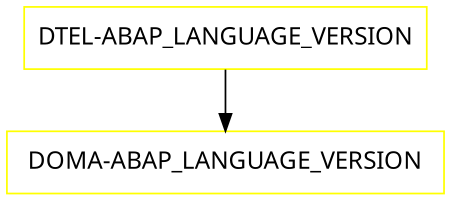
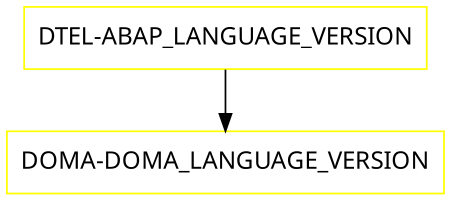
(225, 162) -> (225, 162)
